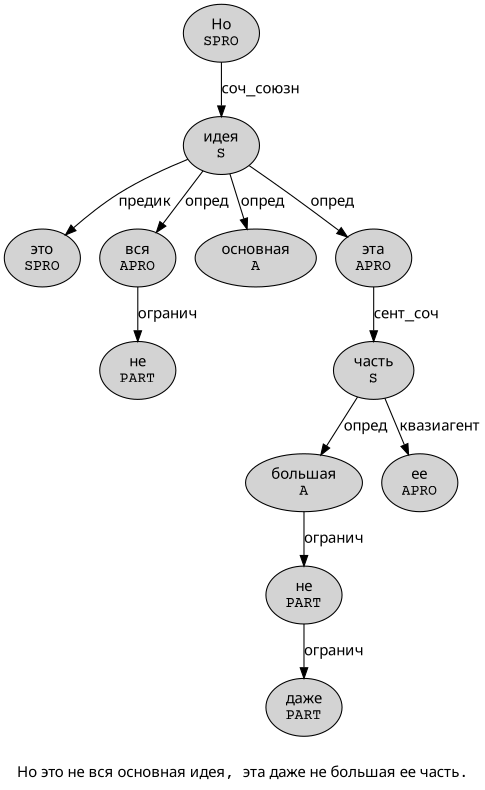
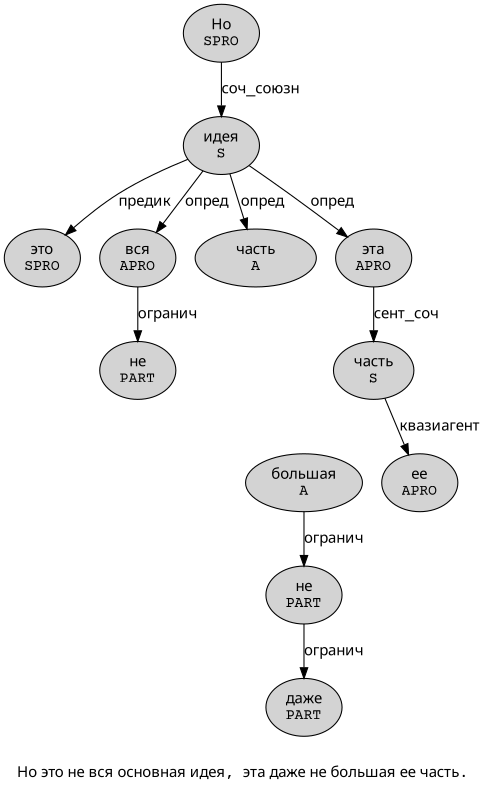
(256, 258) -> (256, 258)
(342, 422) -> none
